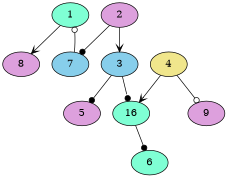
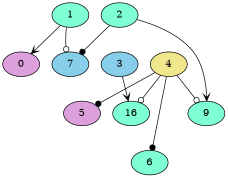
(120, 15) -> (120, 15)
(120, 36) -> (186, 44)
(75, 42) -> (66, 37)
(21, 64) -> (21, 64)
(125, 85) -> (124, 84)
(103, 87) -> (129, 87)
(152, 87) -> (152, 87)
(206, 113) -> (206, 113)
(139, 135) -> (160, 111)
